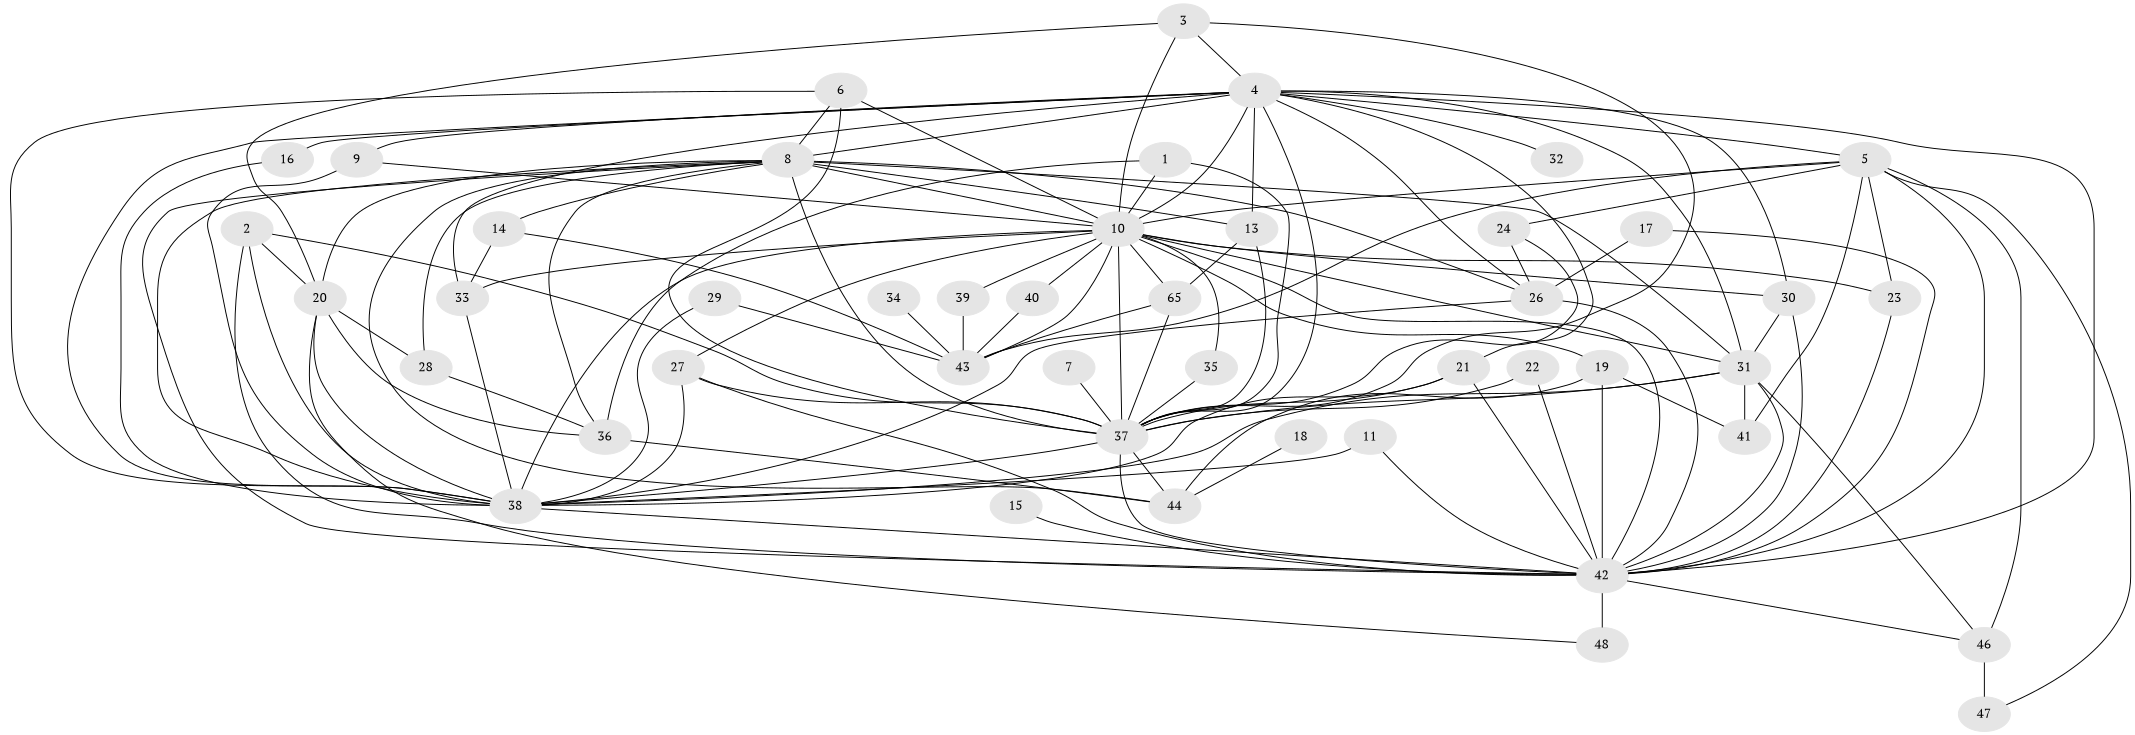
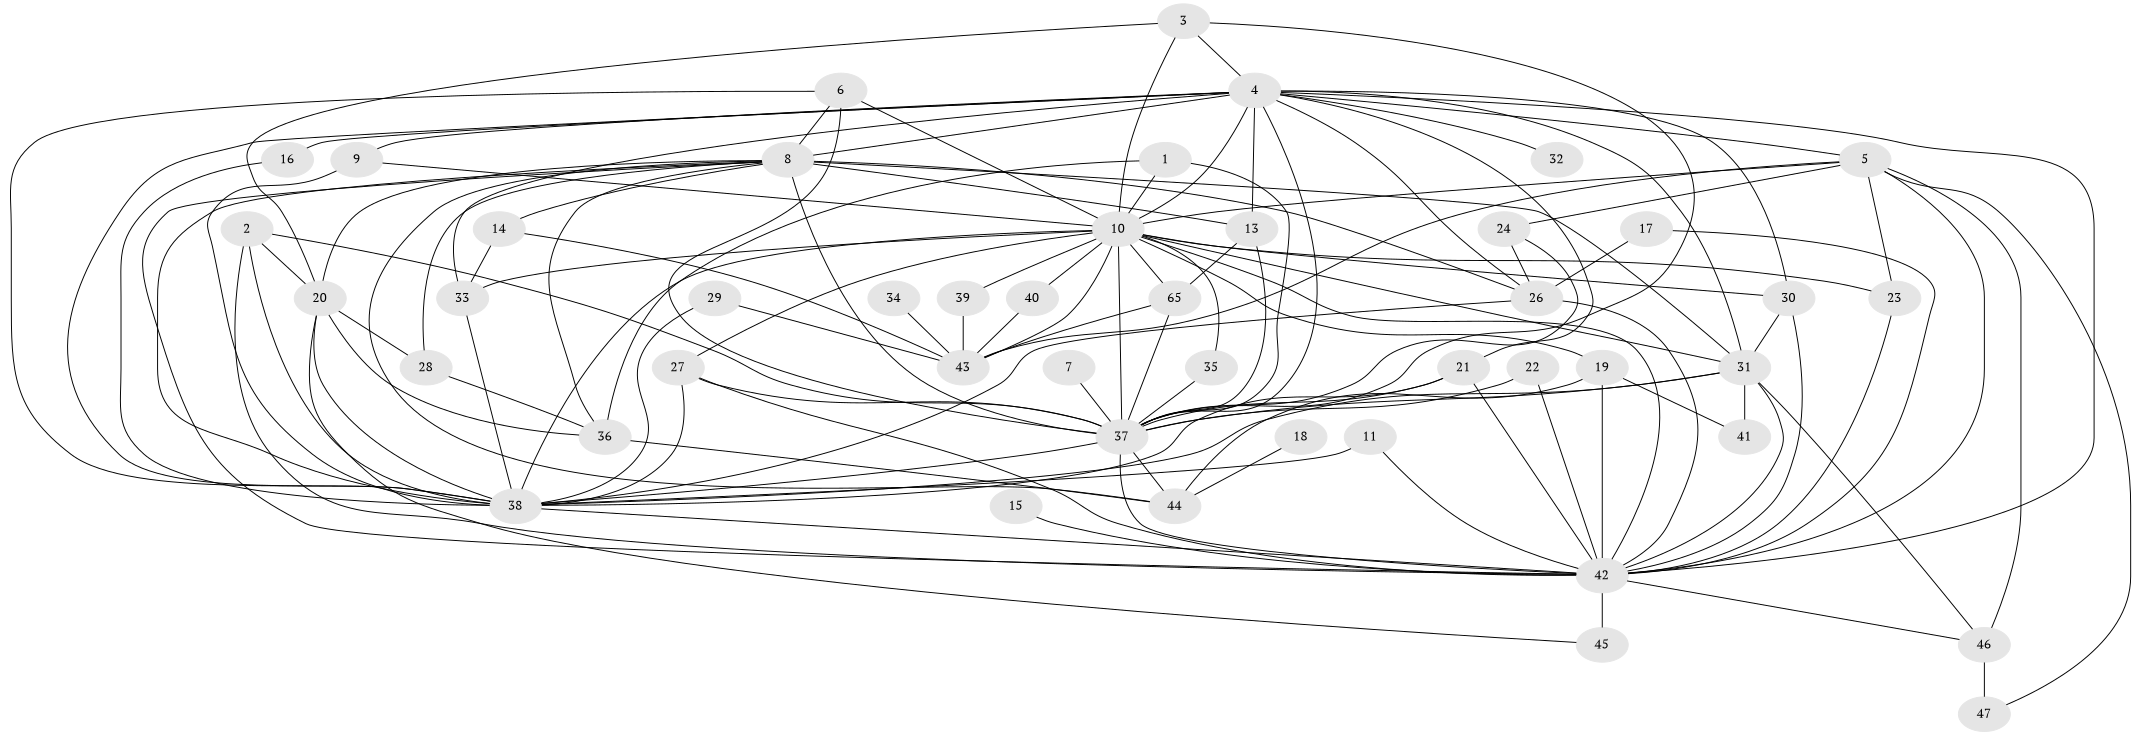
(953, 194) -> none
(1827, 307) -> none
(1602, 645) -> (1602, 645)
